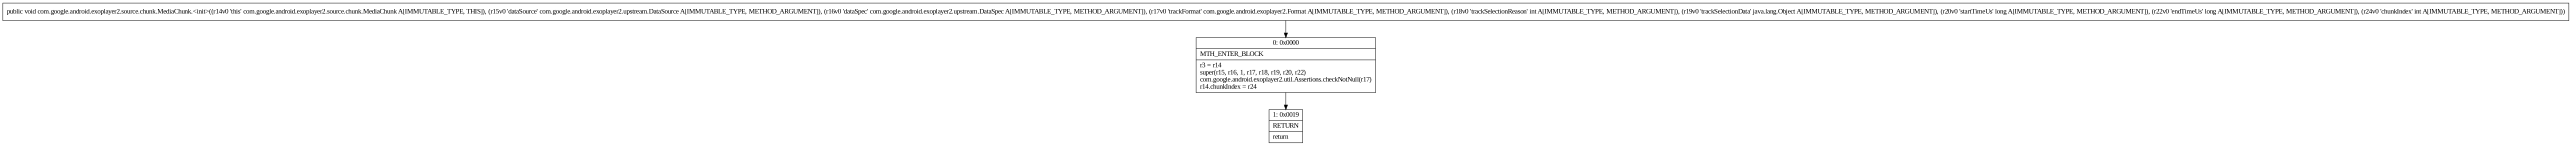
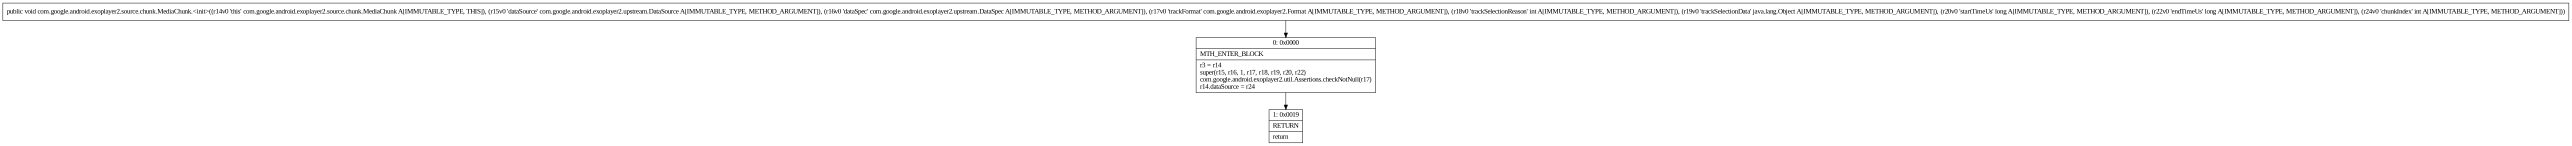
(1228, 87) -> (1227, 87)
